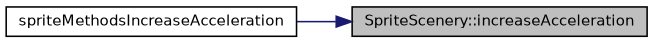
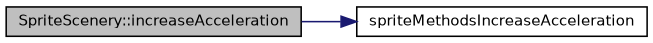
(316, 22) -> (321, 22)
